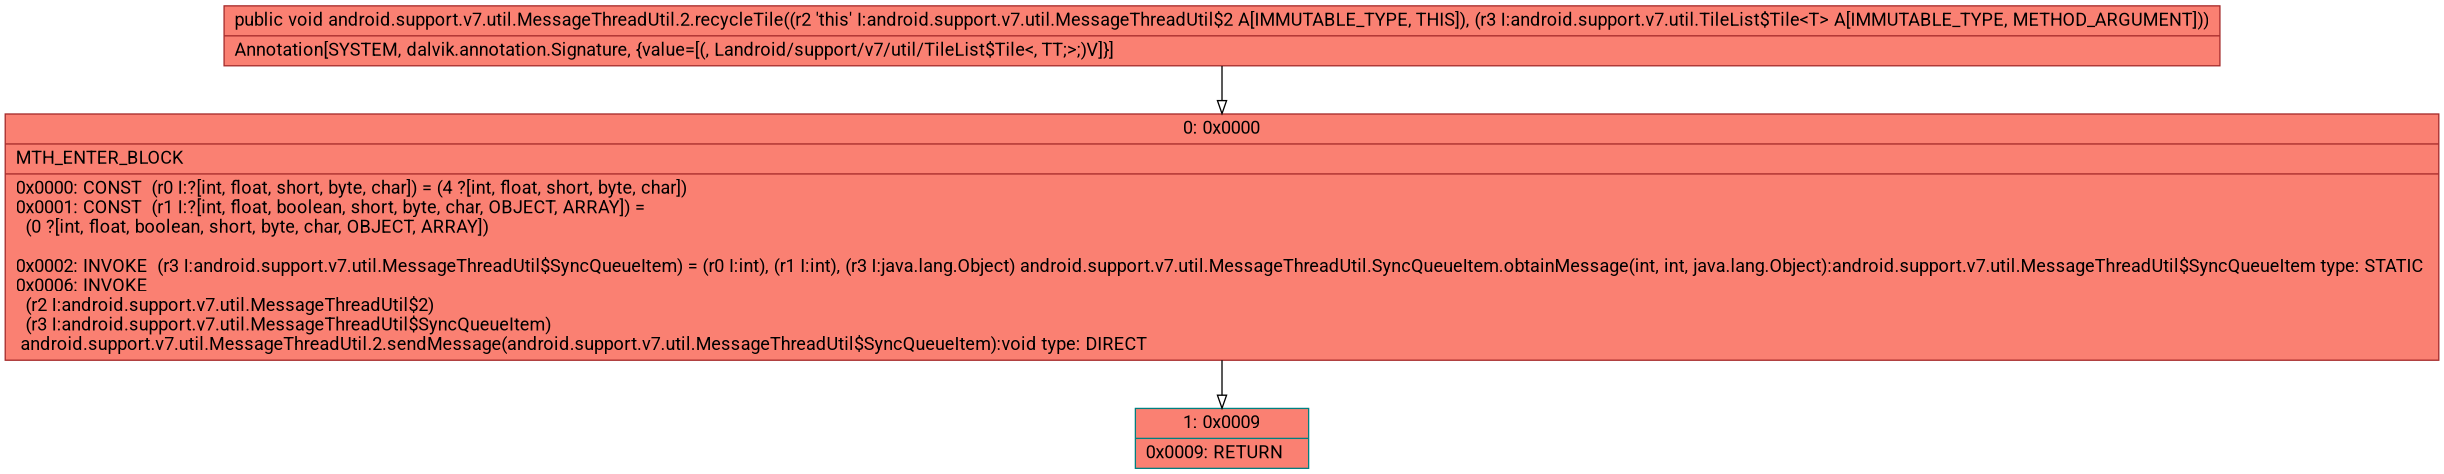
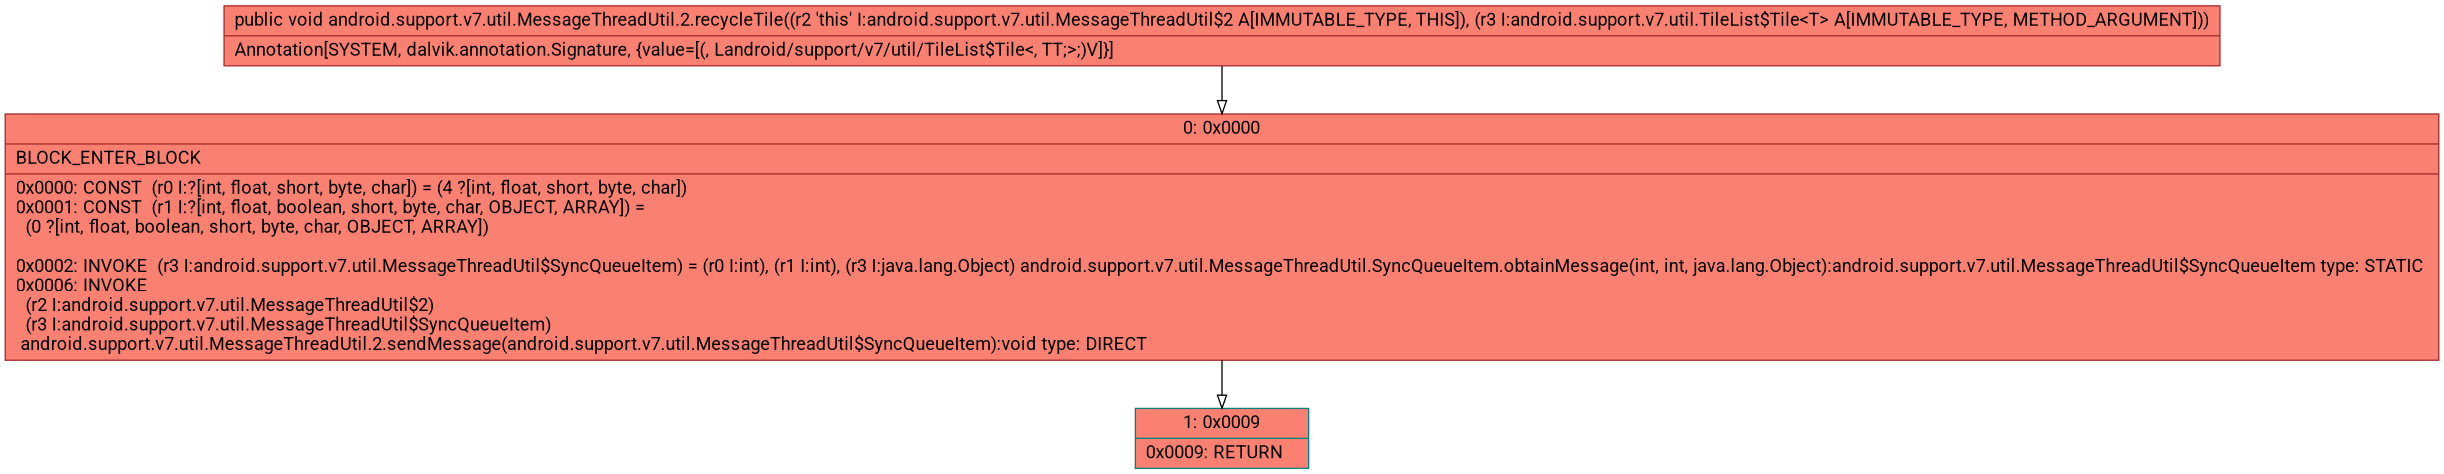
(100, 158) -> (109, 158)
